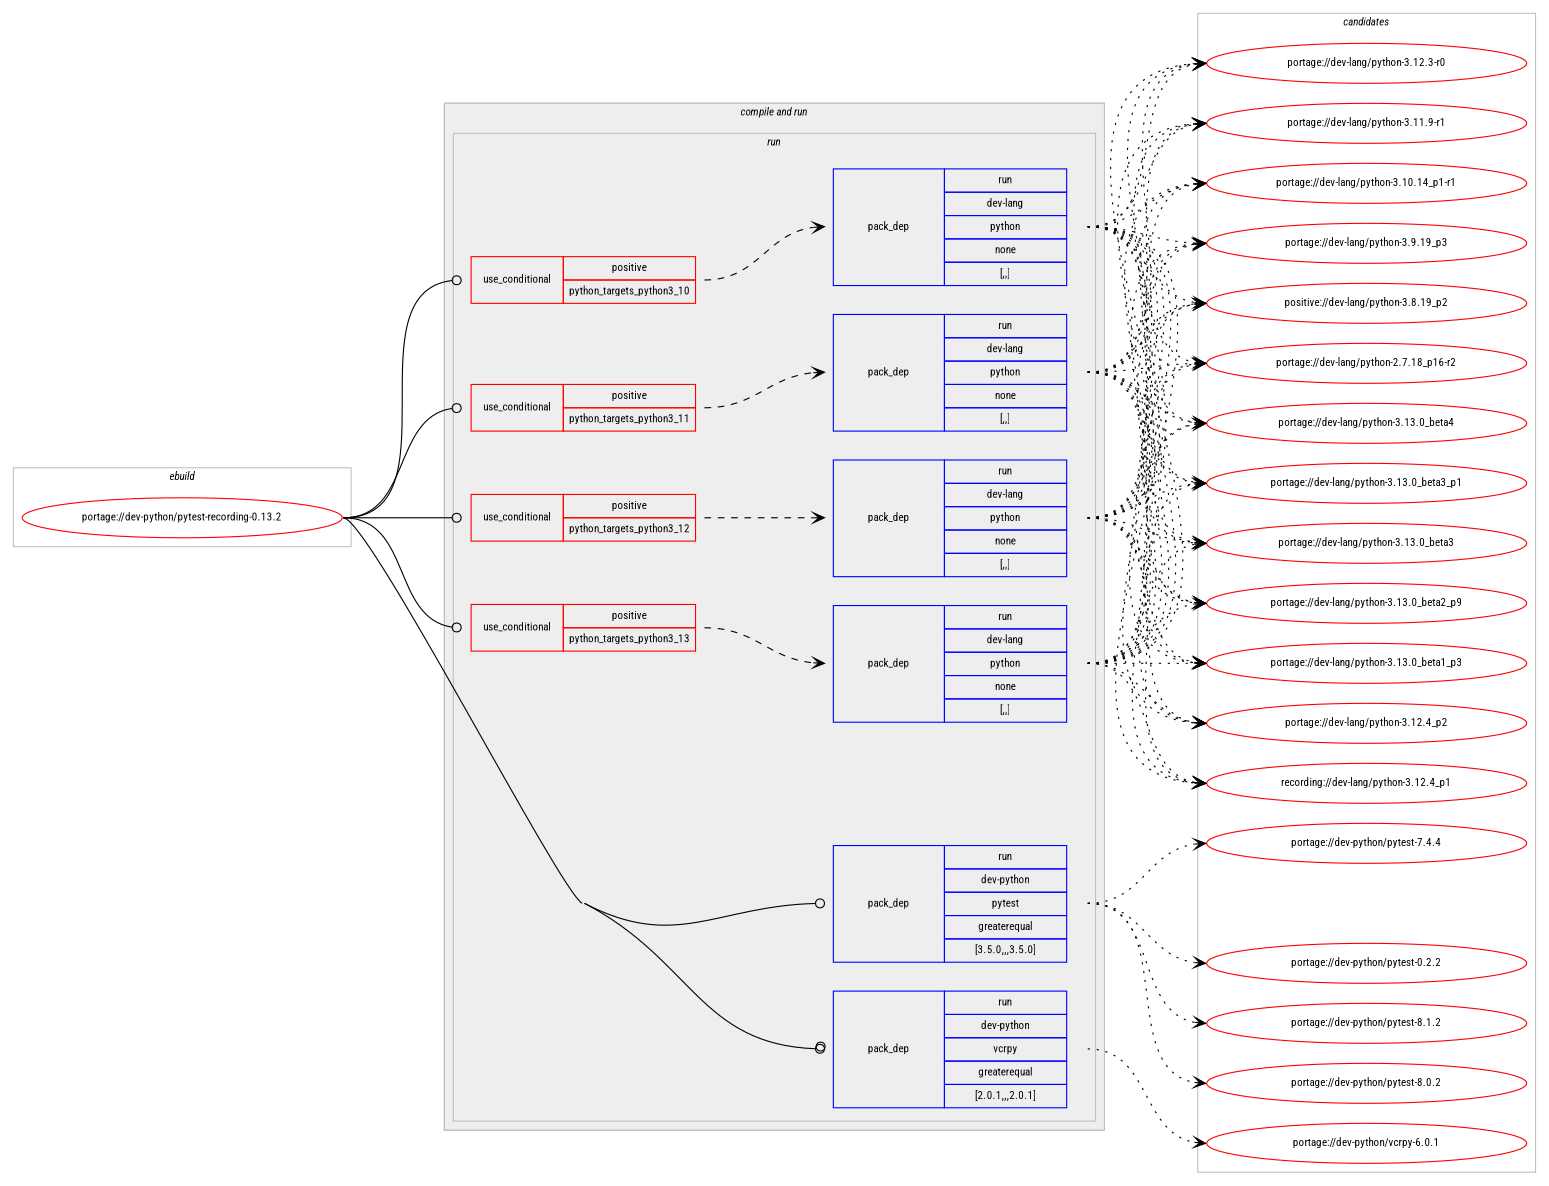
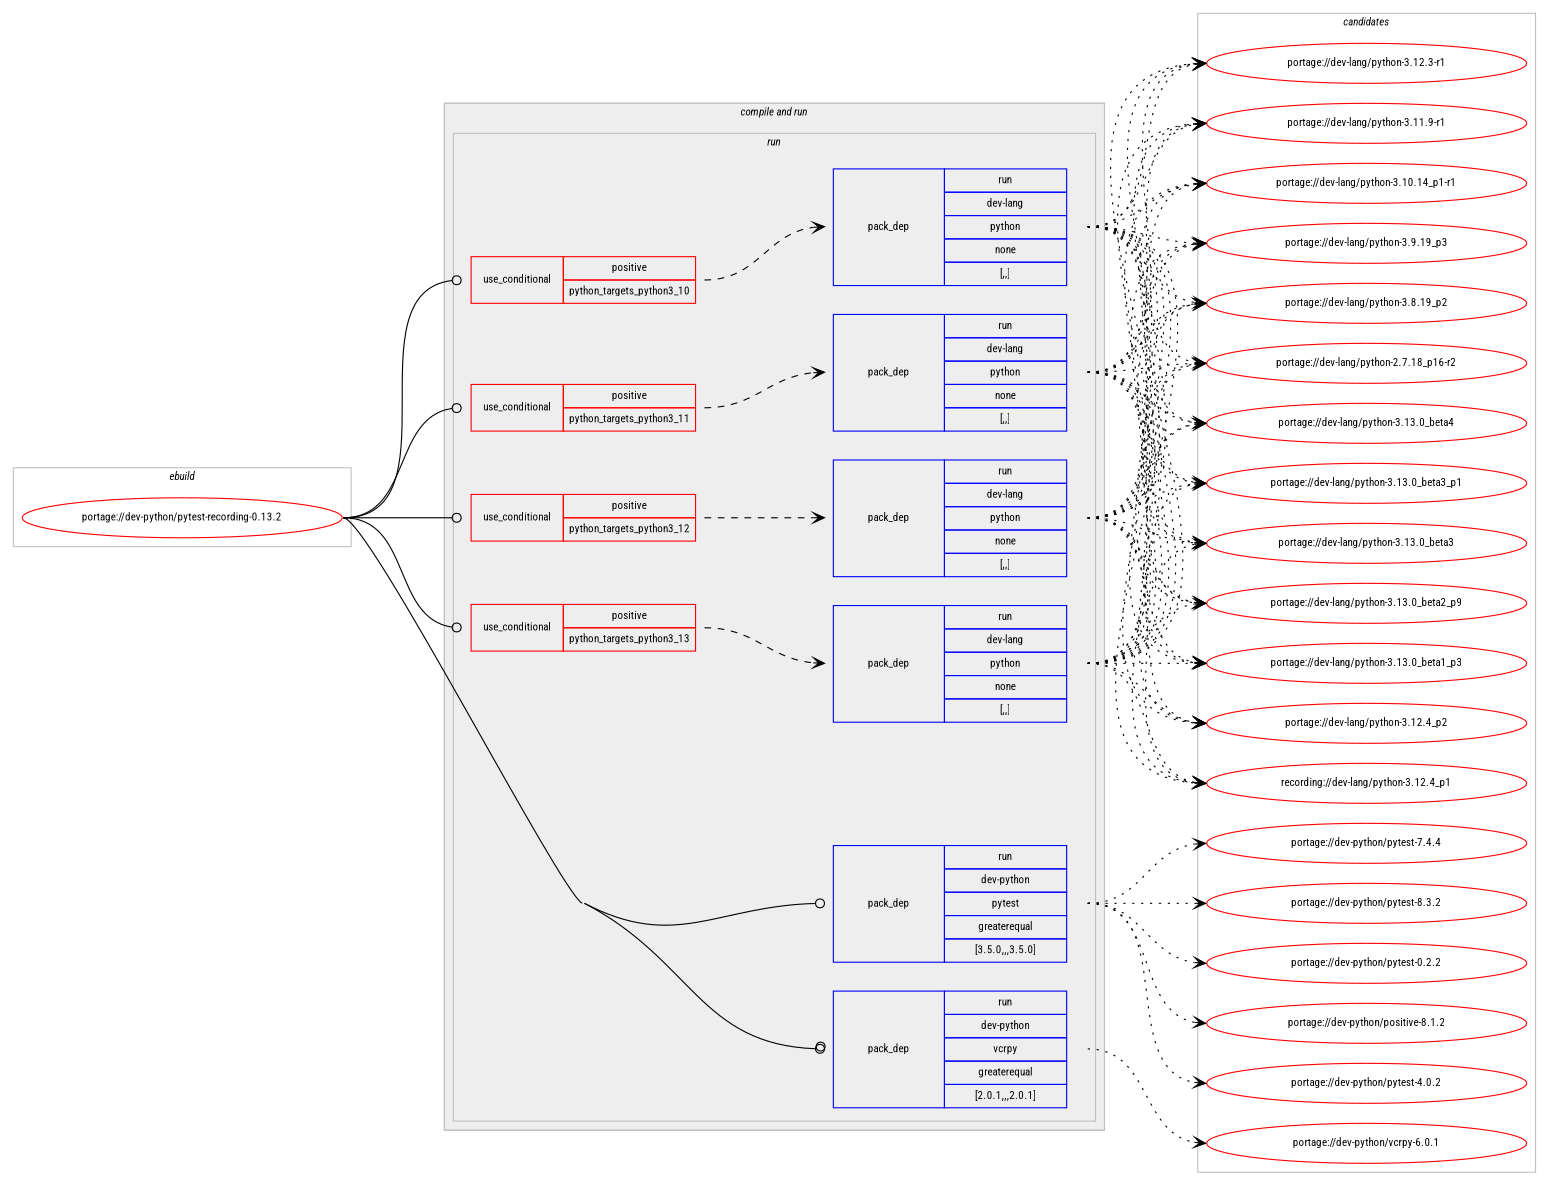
(1367, 63) -> (1367, 63)
(1367, 303) -> (1367, 303)
none -> (1367, 903)
(1367, 1023) -> (1367, 1023)
(1367, 1083) -> (1367, 1083)
